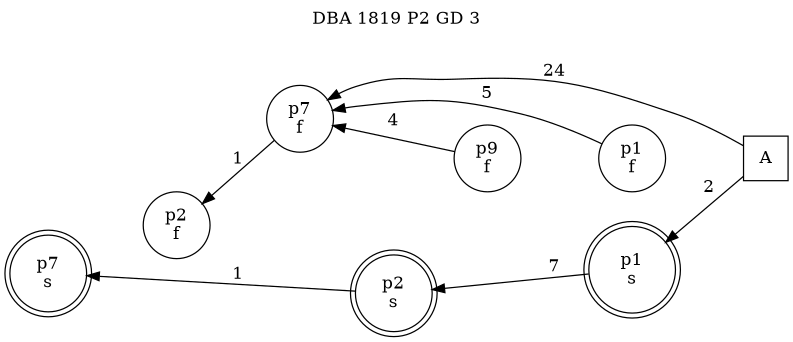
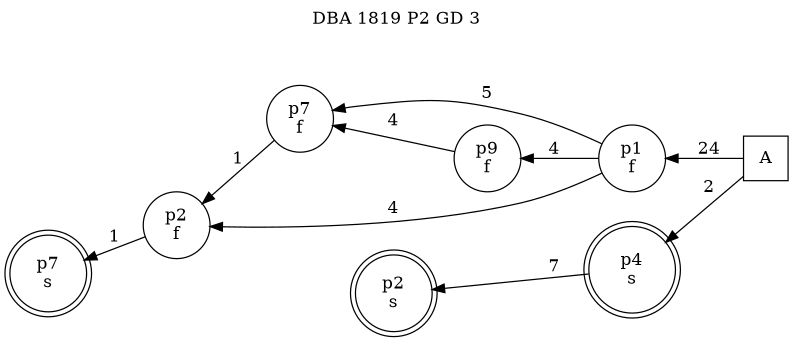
(546, 80) -> (711, 158)
none -> (566, 158)
none -> (416, 219)
(632, 270) -> (632, 270)
(228, 284) -> (121, 246)
